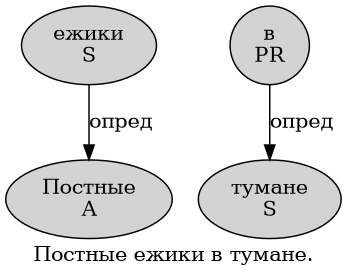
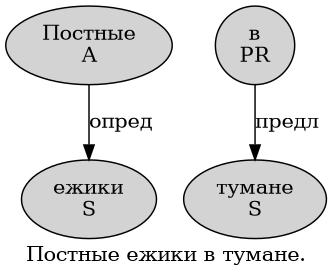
(89, 115) -> (89, 115)
(301, 122) -> (287, 122)
